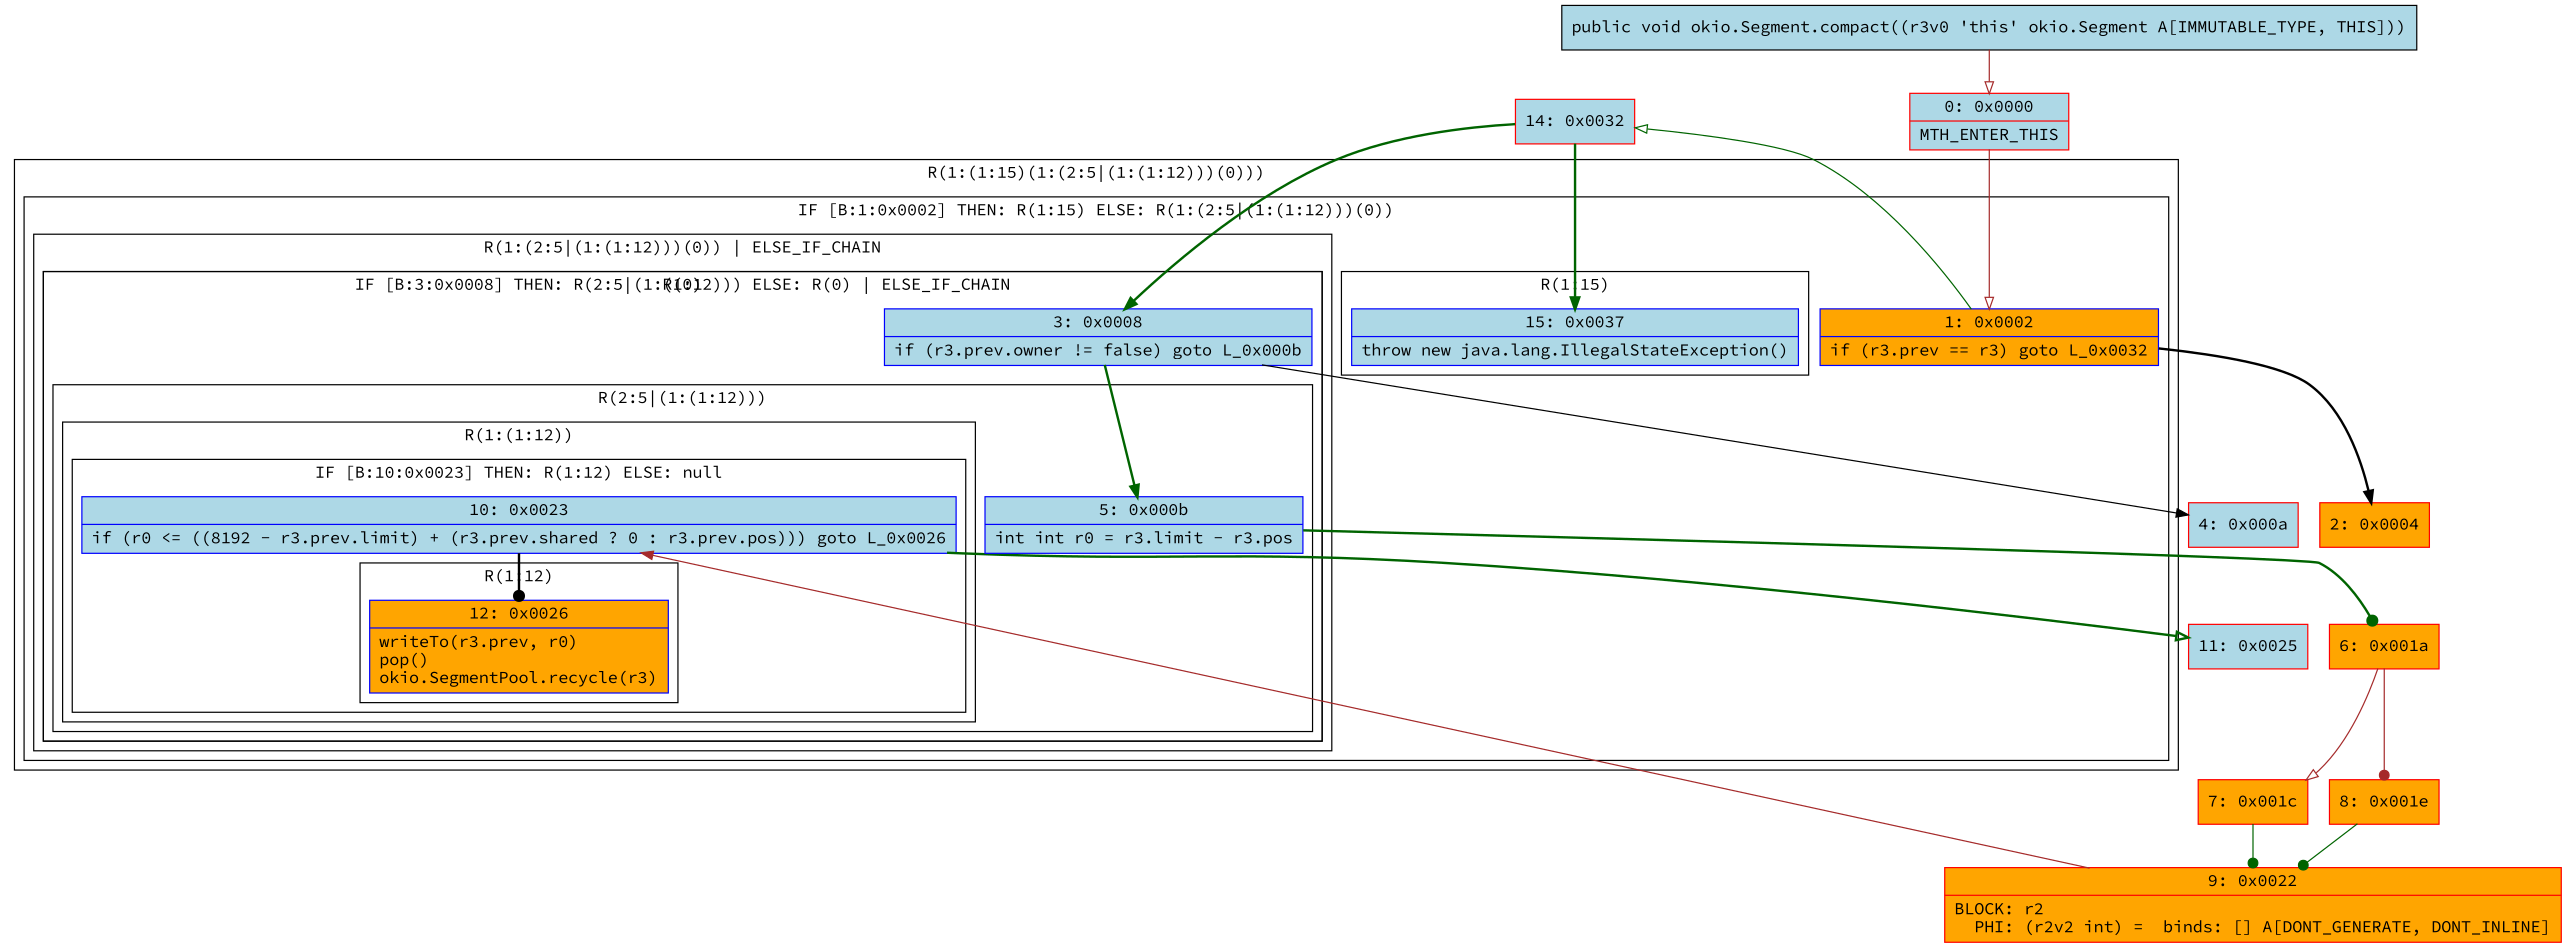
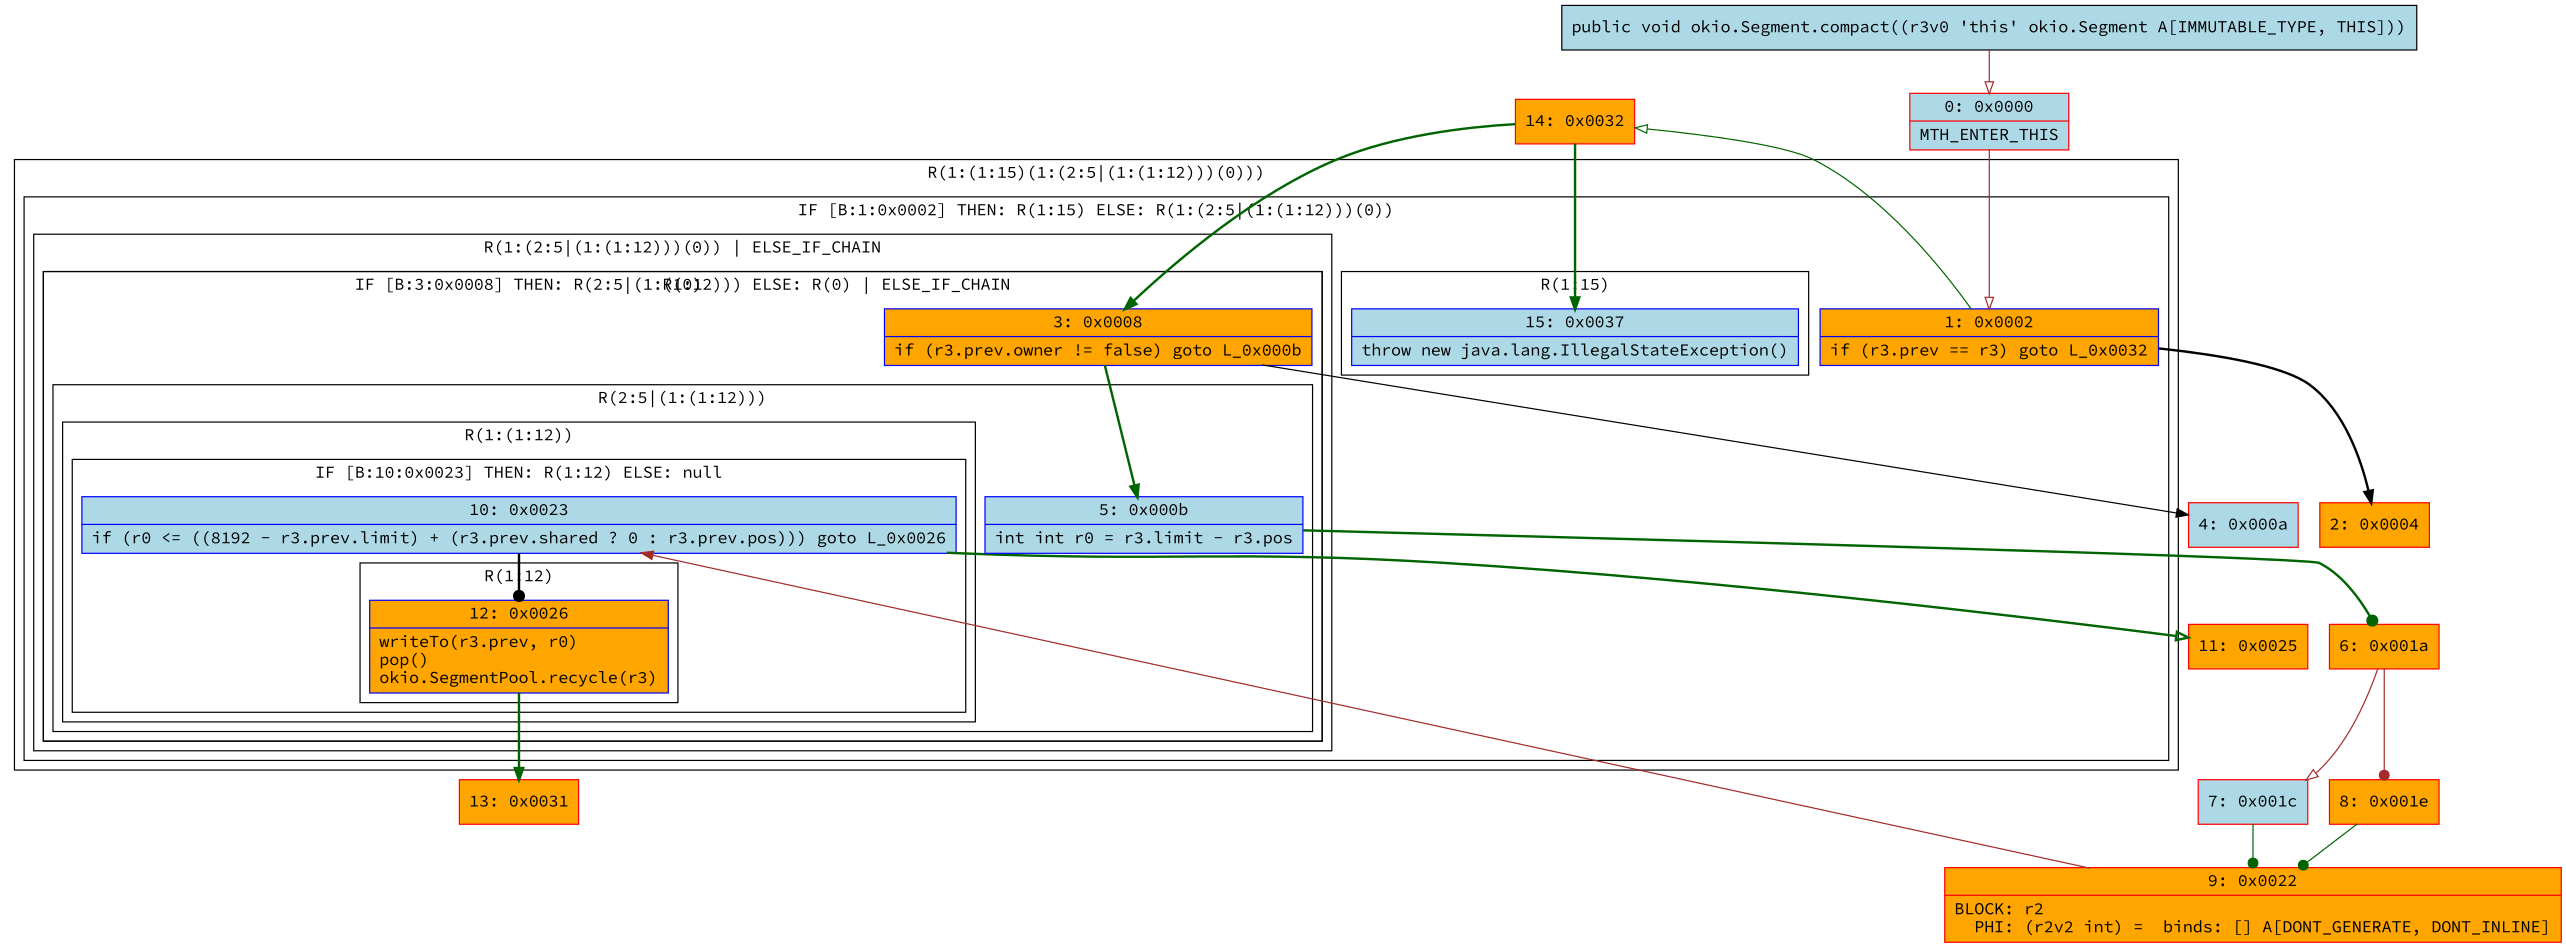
(1575, 122) -> (1575, 122)
(1098, 337) -> (1098, 337)
(2248, 647) -> (2248, 647)
none -> (519, 802)
(2253, 802) -> (2253, 802)
